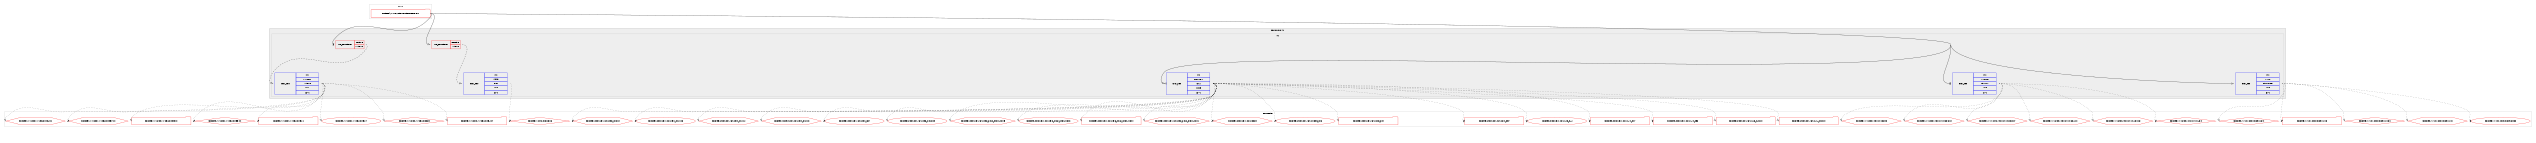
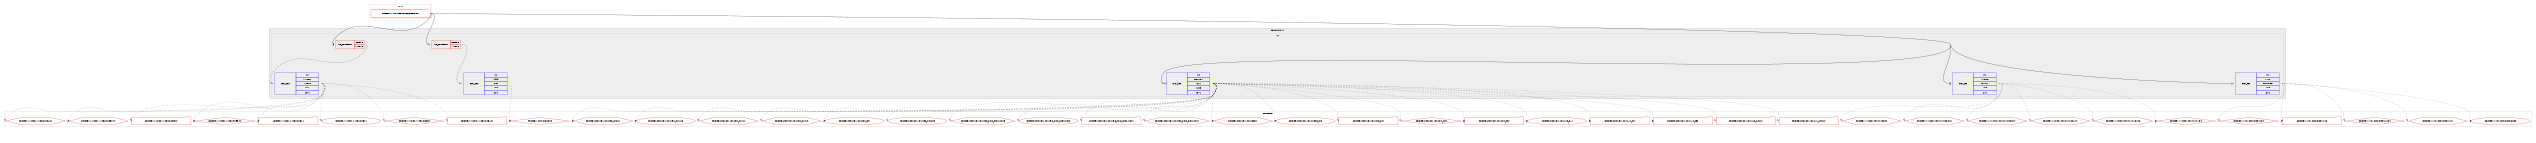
(792, 121) -> (792, 121)
none -> (1431, 121)
(2186, 121) -> (2186, 121)
